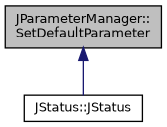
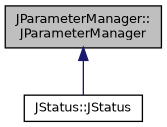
(83, 27) -> (83, 27)
